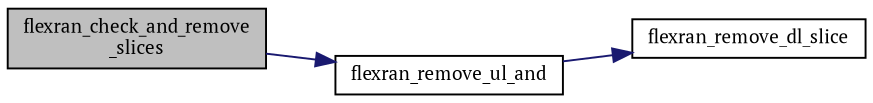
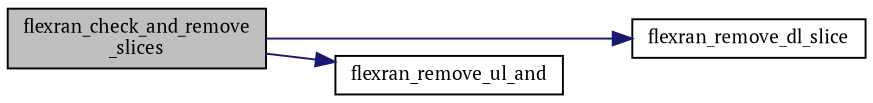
(588, 58) -> (439, 39)
